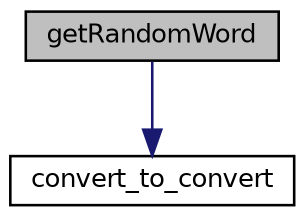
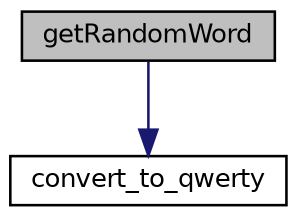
(152, 181) -> (148, 181)
